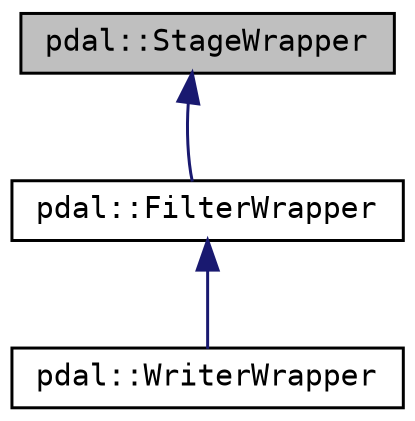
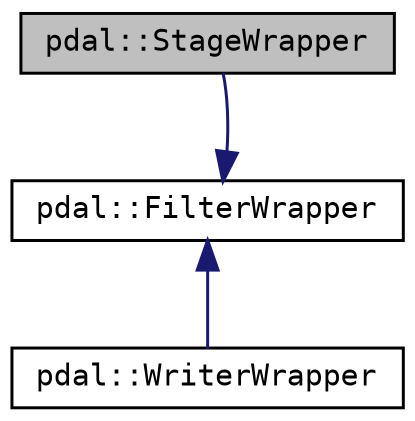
(188, 142) -> (227, 112)
